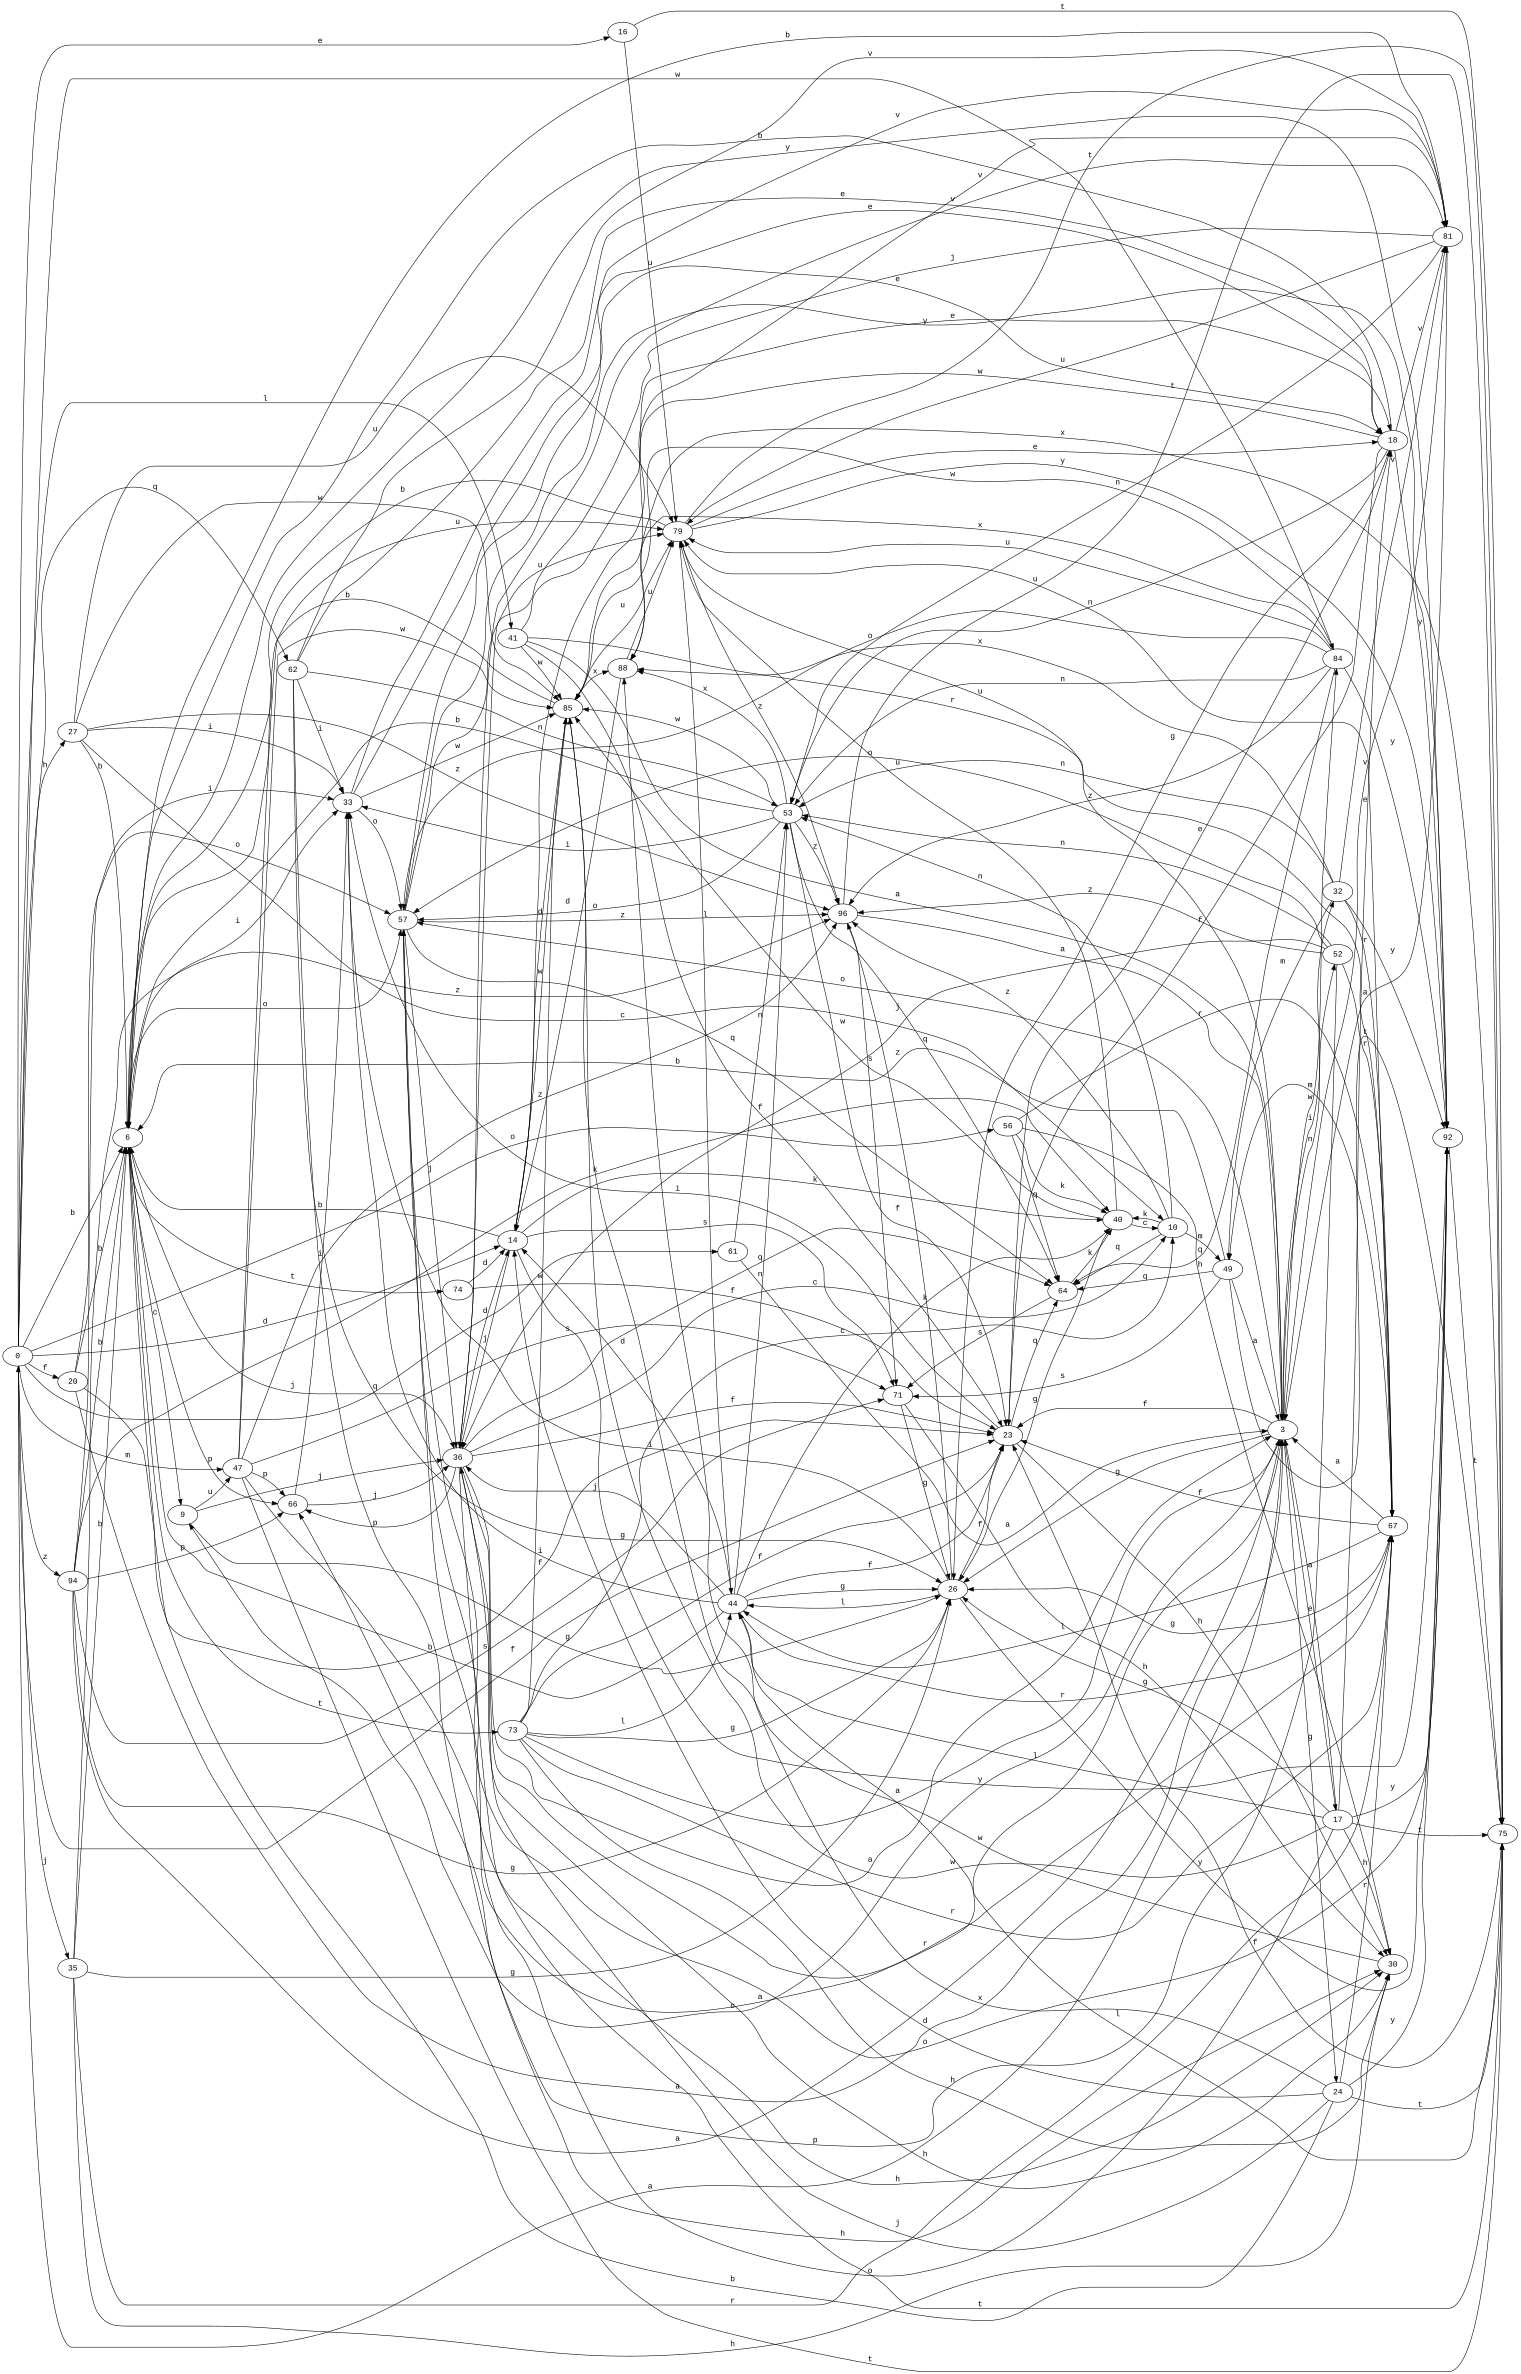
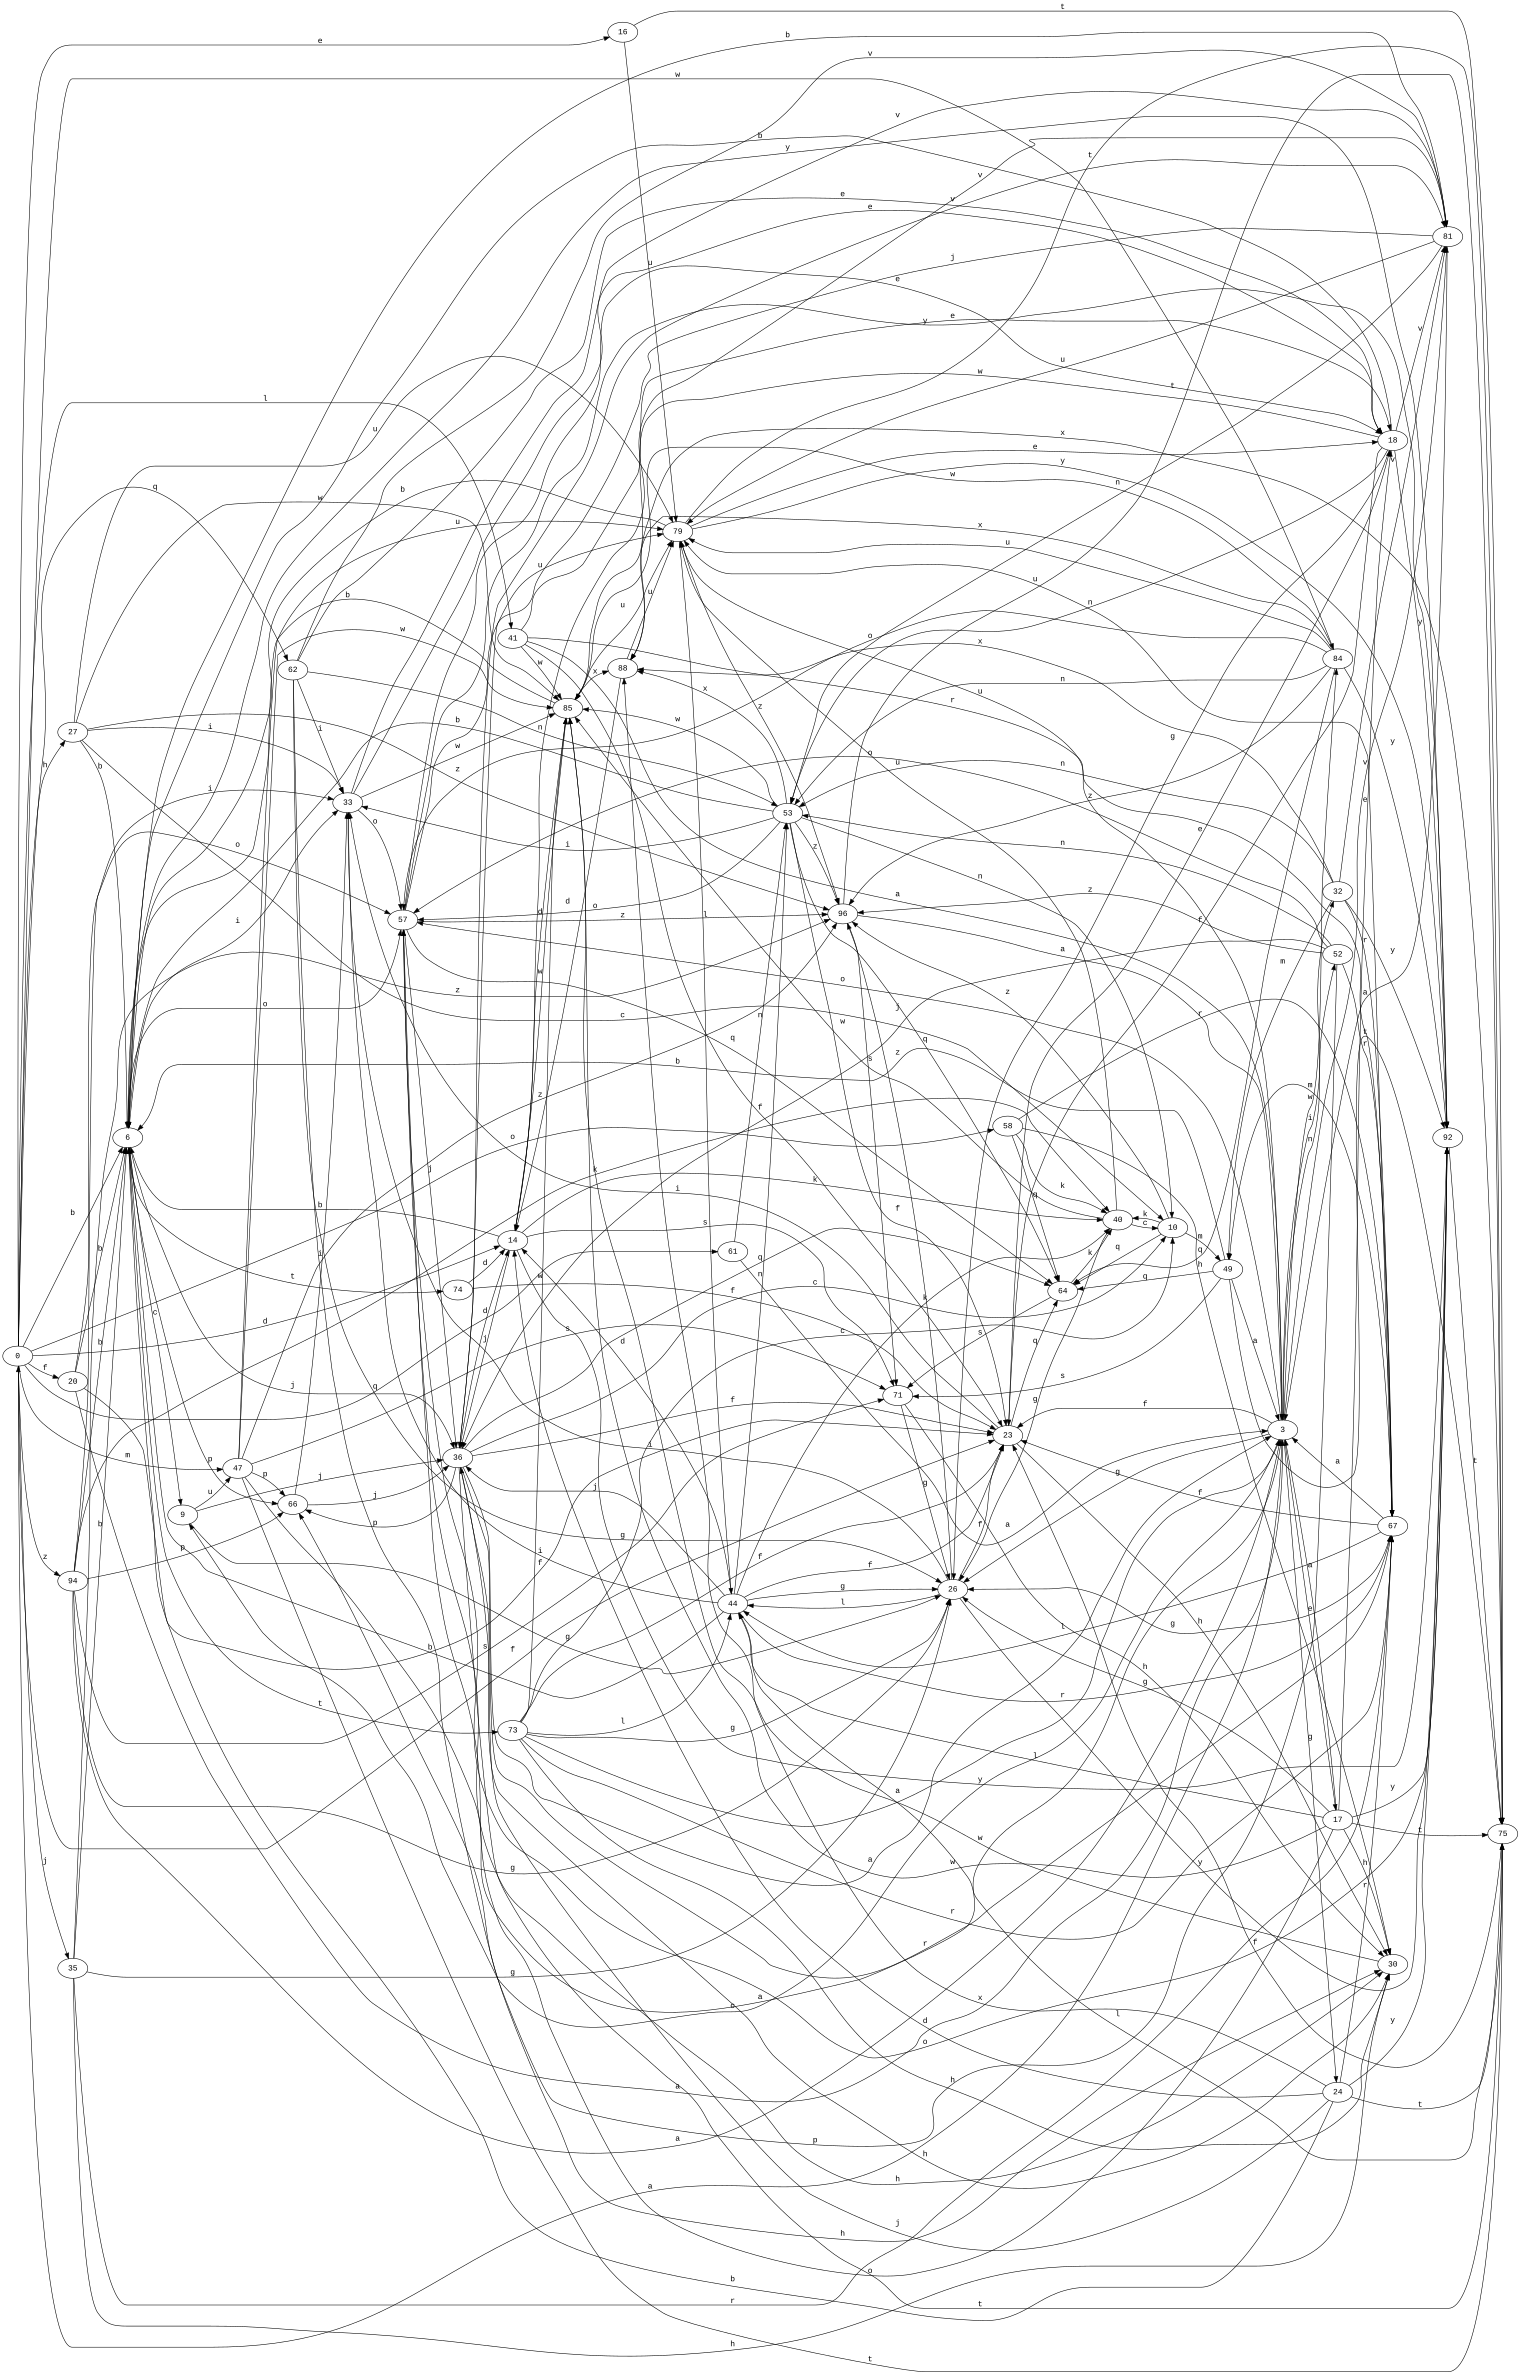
(1084, 934) -> (1080, 930)
(1008, 1126) -> (1008, 1126)
